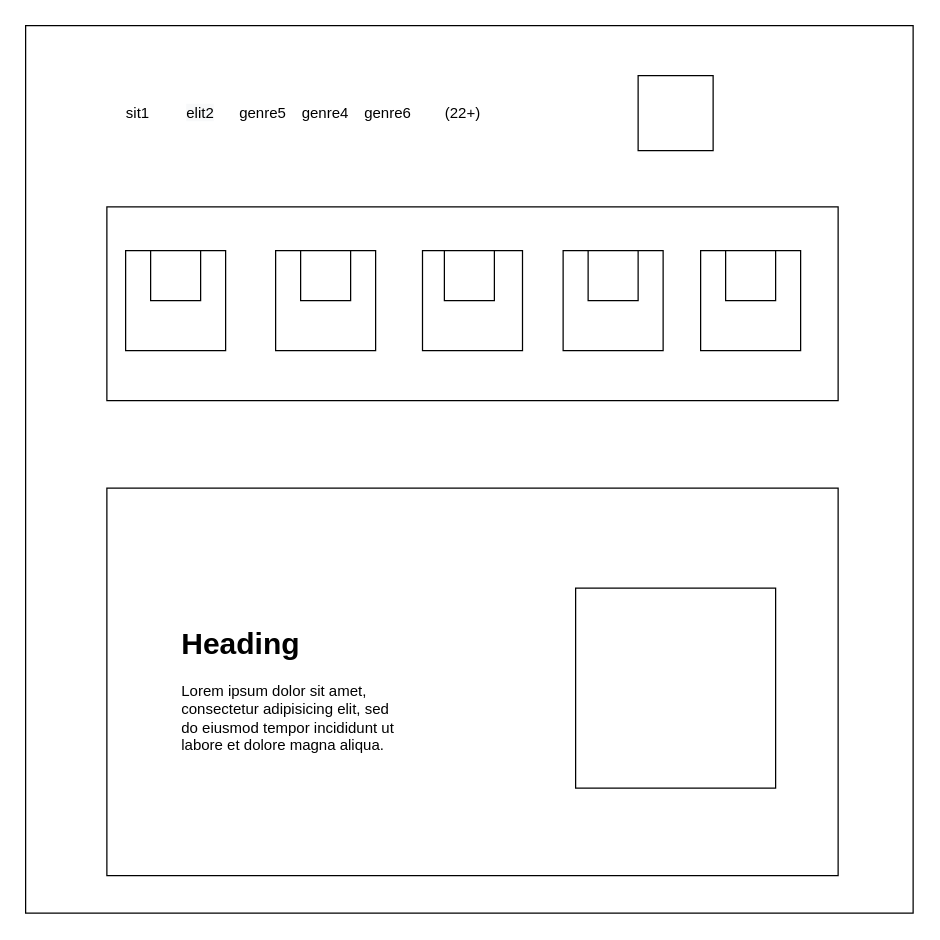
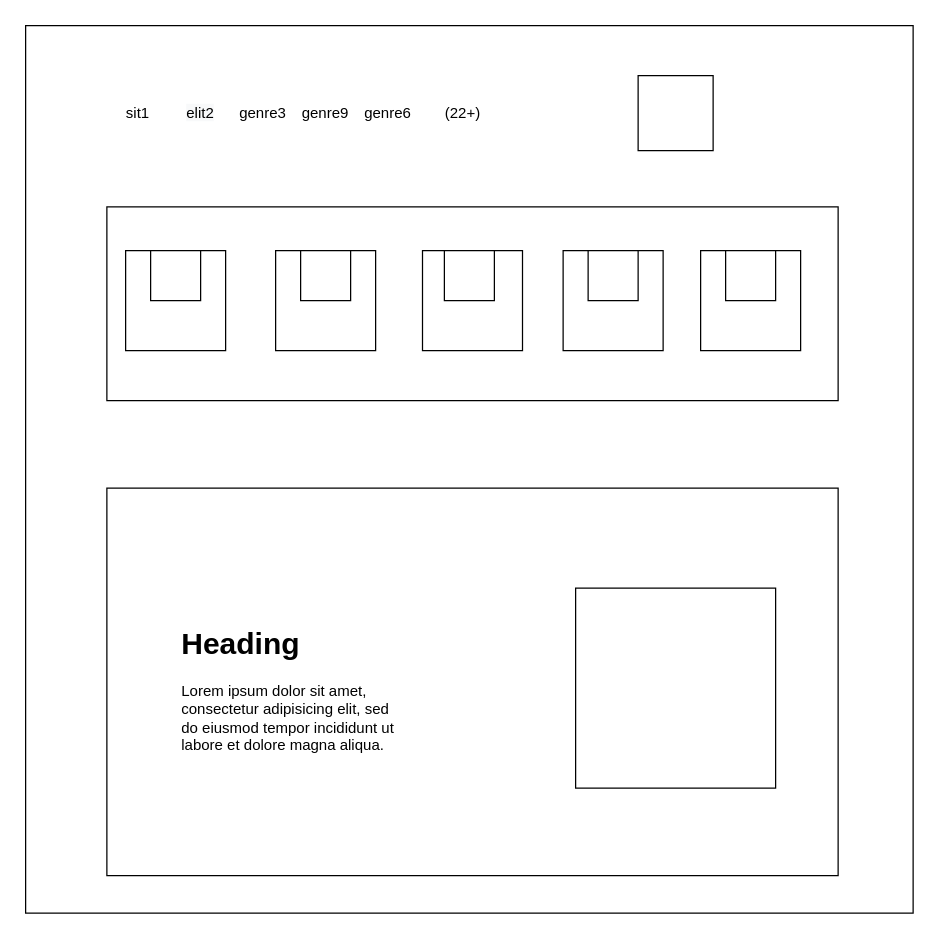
(263, 113) -> (263, 113)
(326, 113) -> (326, 113)
